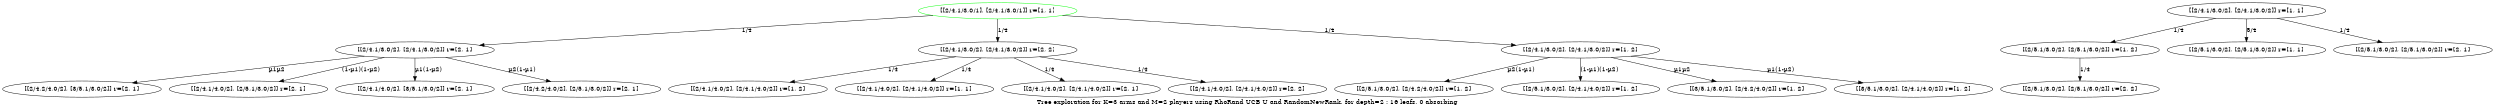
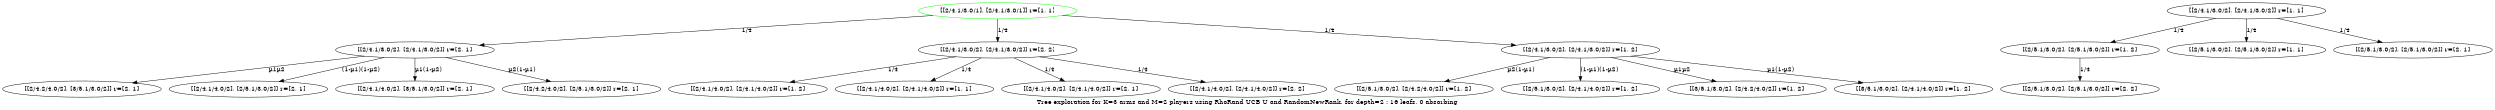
(2252, 30) -> (2252, 30)
